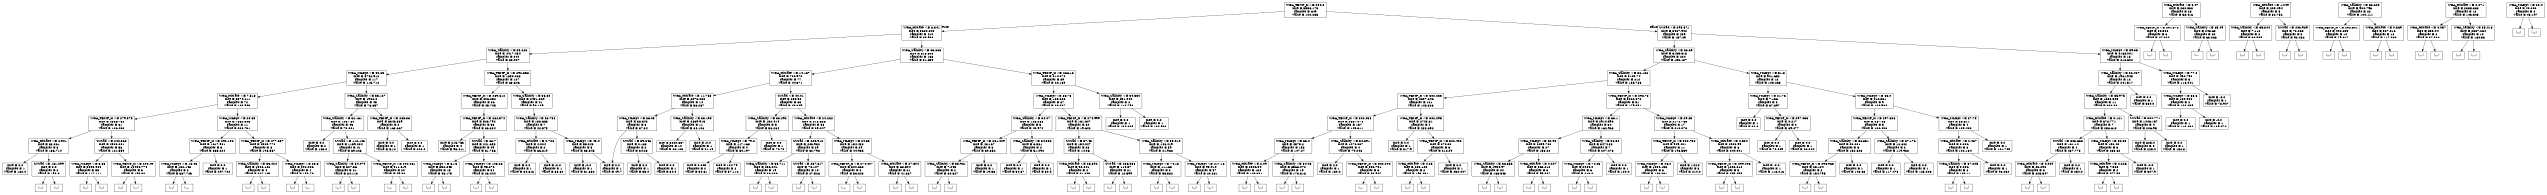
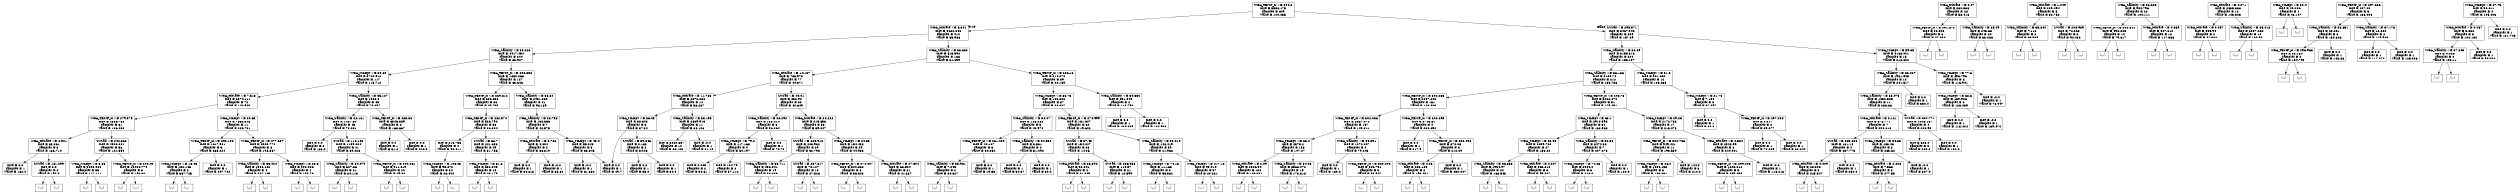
(1874, 101) -> none
(484, 156) -> (446, 156)
